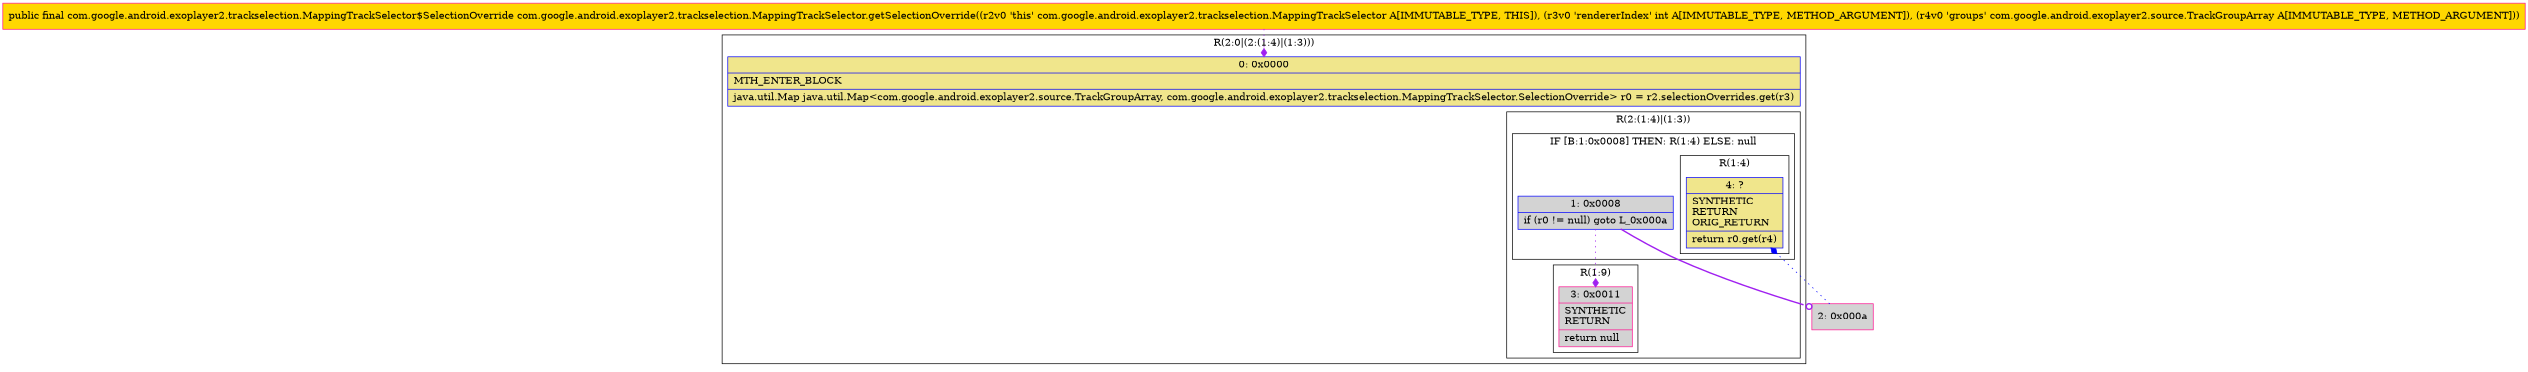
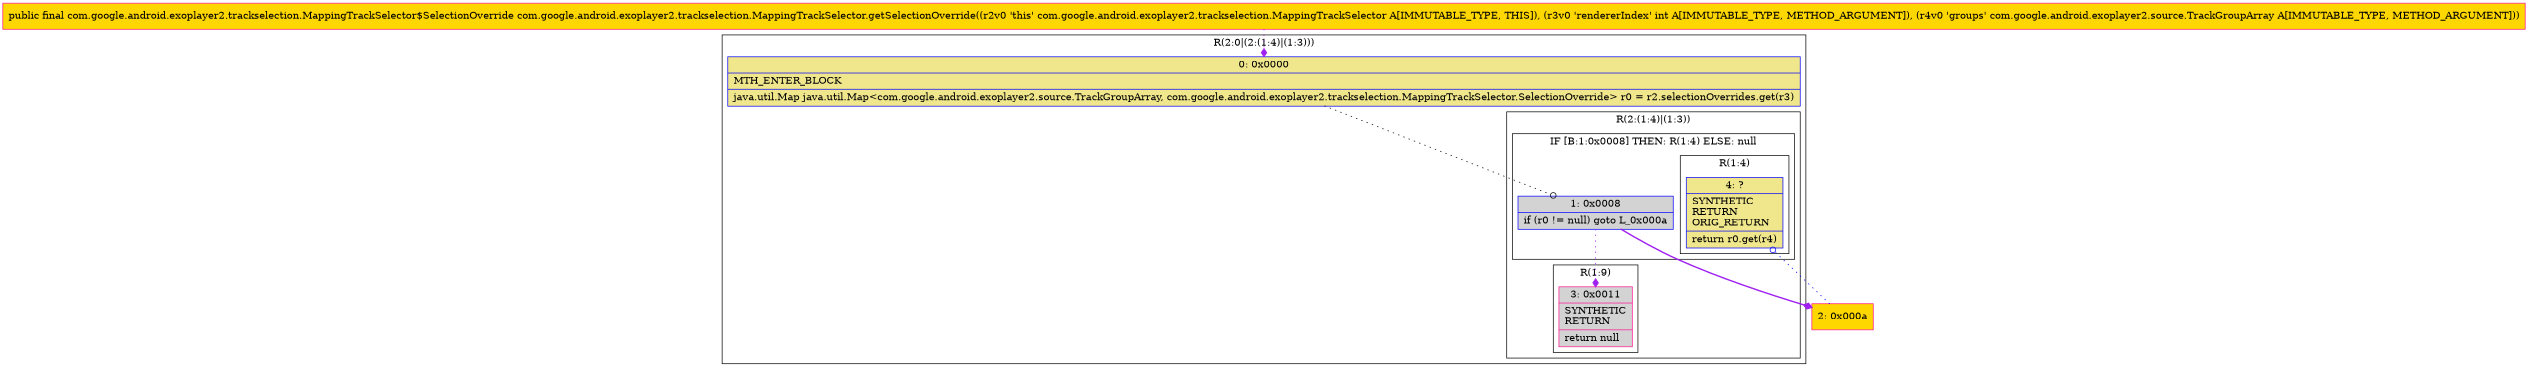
none -> (1437, 150)
(1796, 271) -> (1796, 271)
(1710, 273) -> (1710, 273)
(1843, 317) -> (1843, 317)
